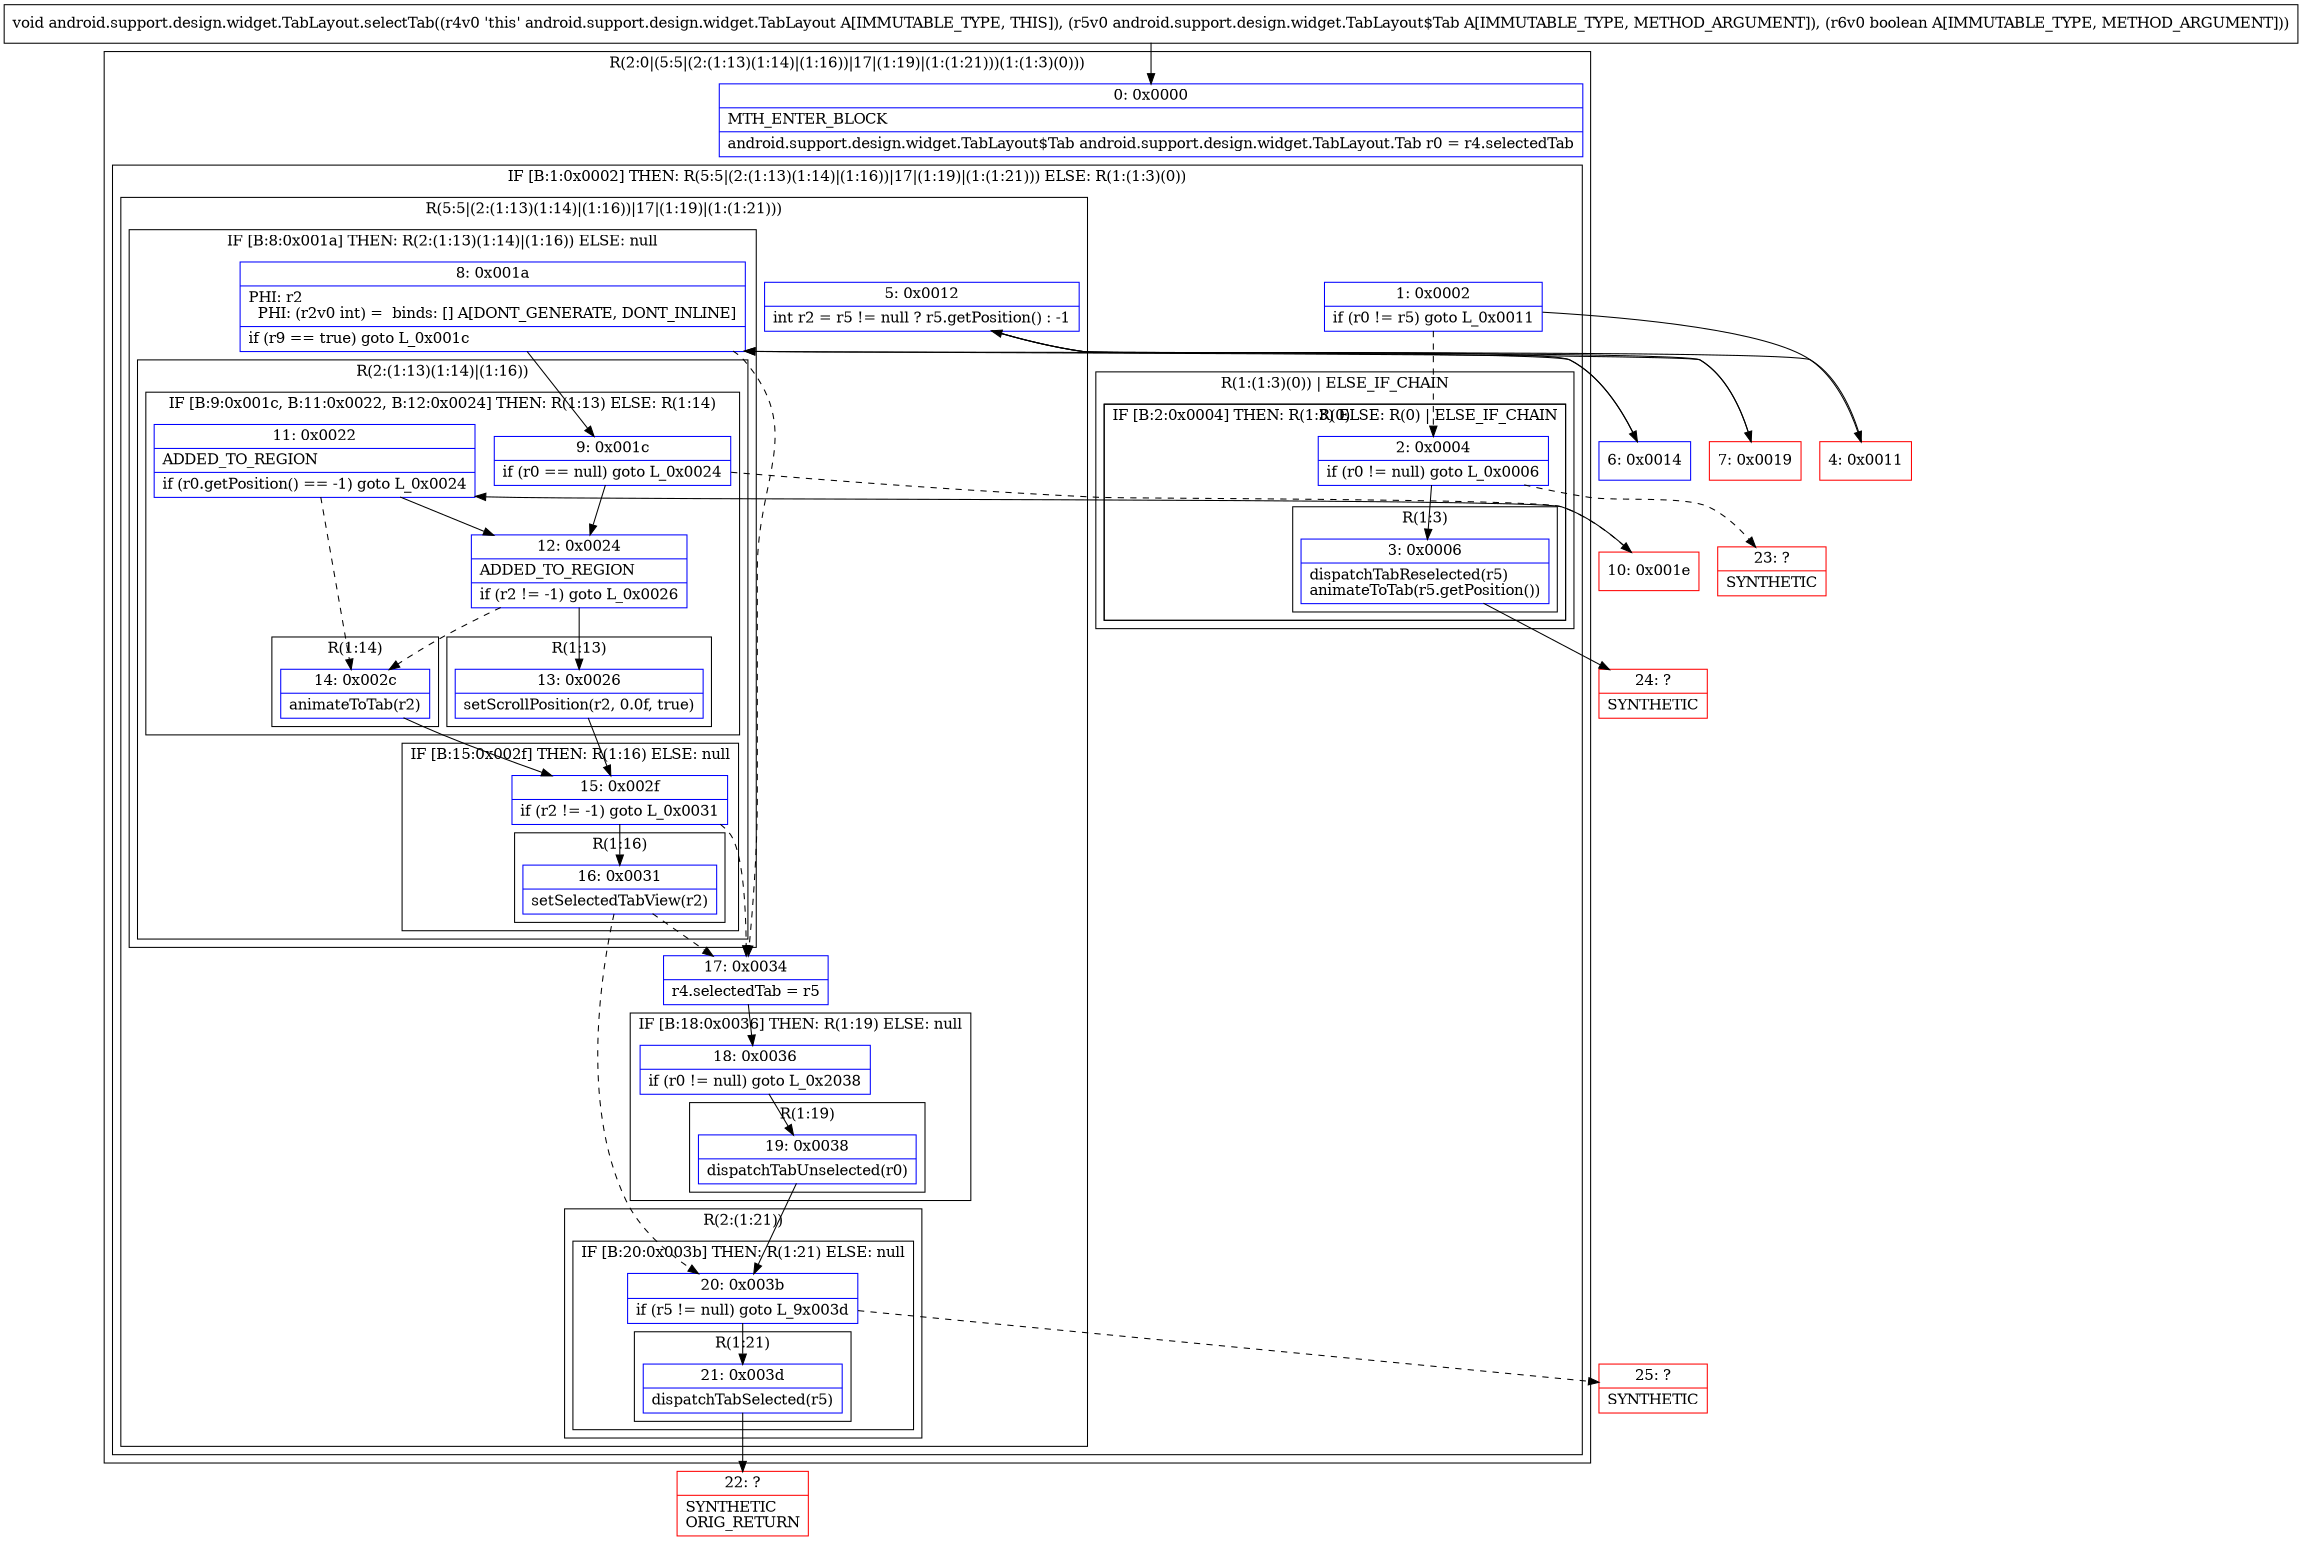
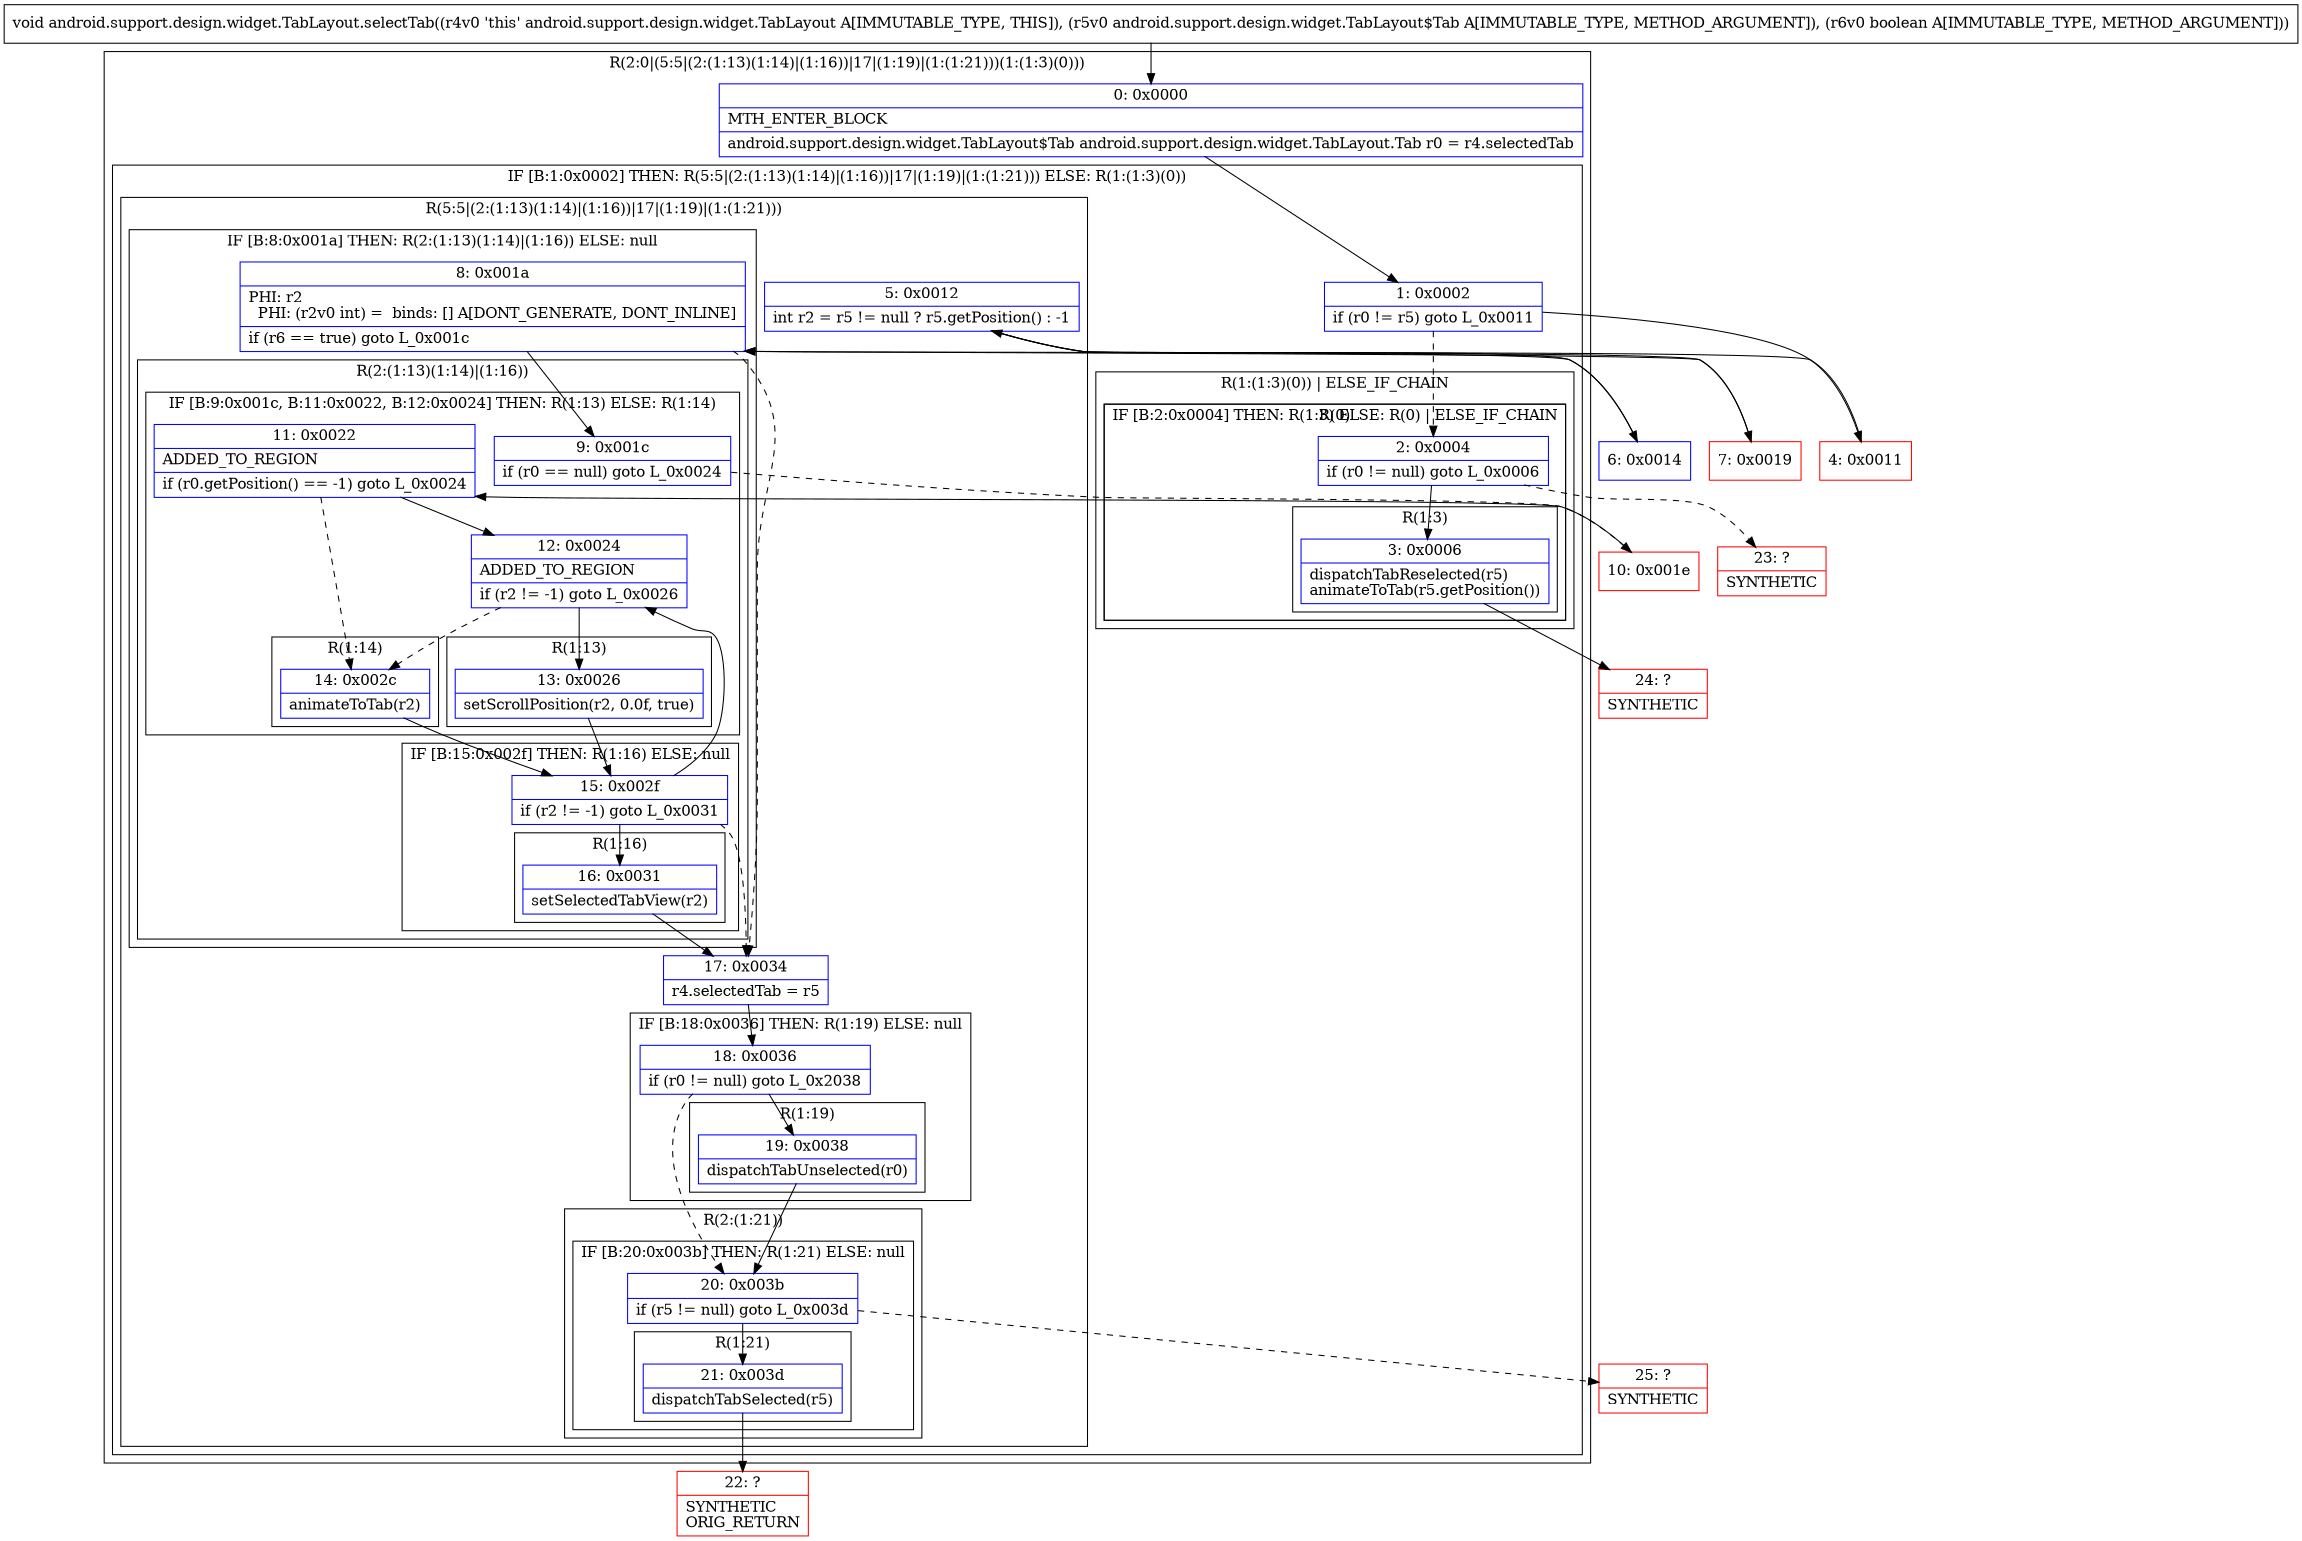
none -> (1297, 217)
(359, 339) -> (359, 339)
(599, 505) -> (724, 682)
(679, 932) -> (679, 932)
(601, 1105) -> (677, 1182)
(743, 1310) -> (743, 1310)
